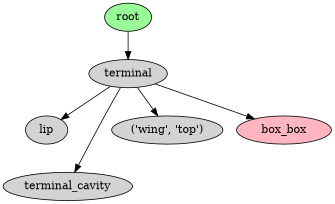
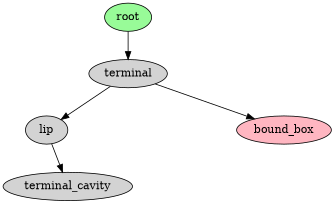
(99, 126) -> (56, 154)
(167, 130) -> none
(284, 130) -> (284, 130)
